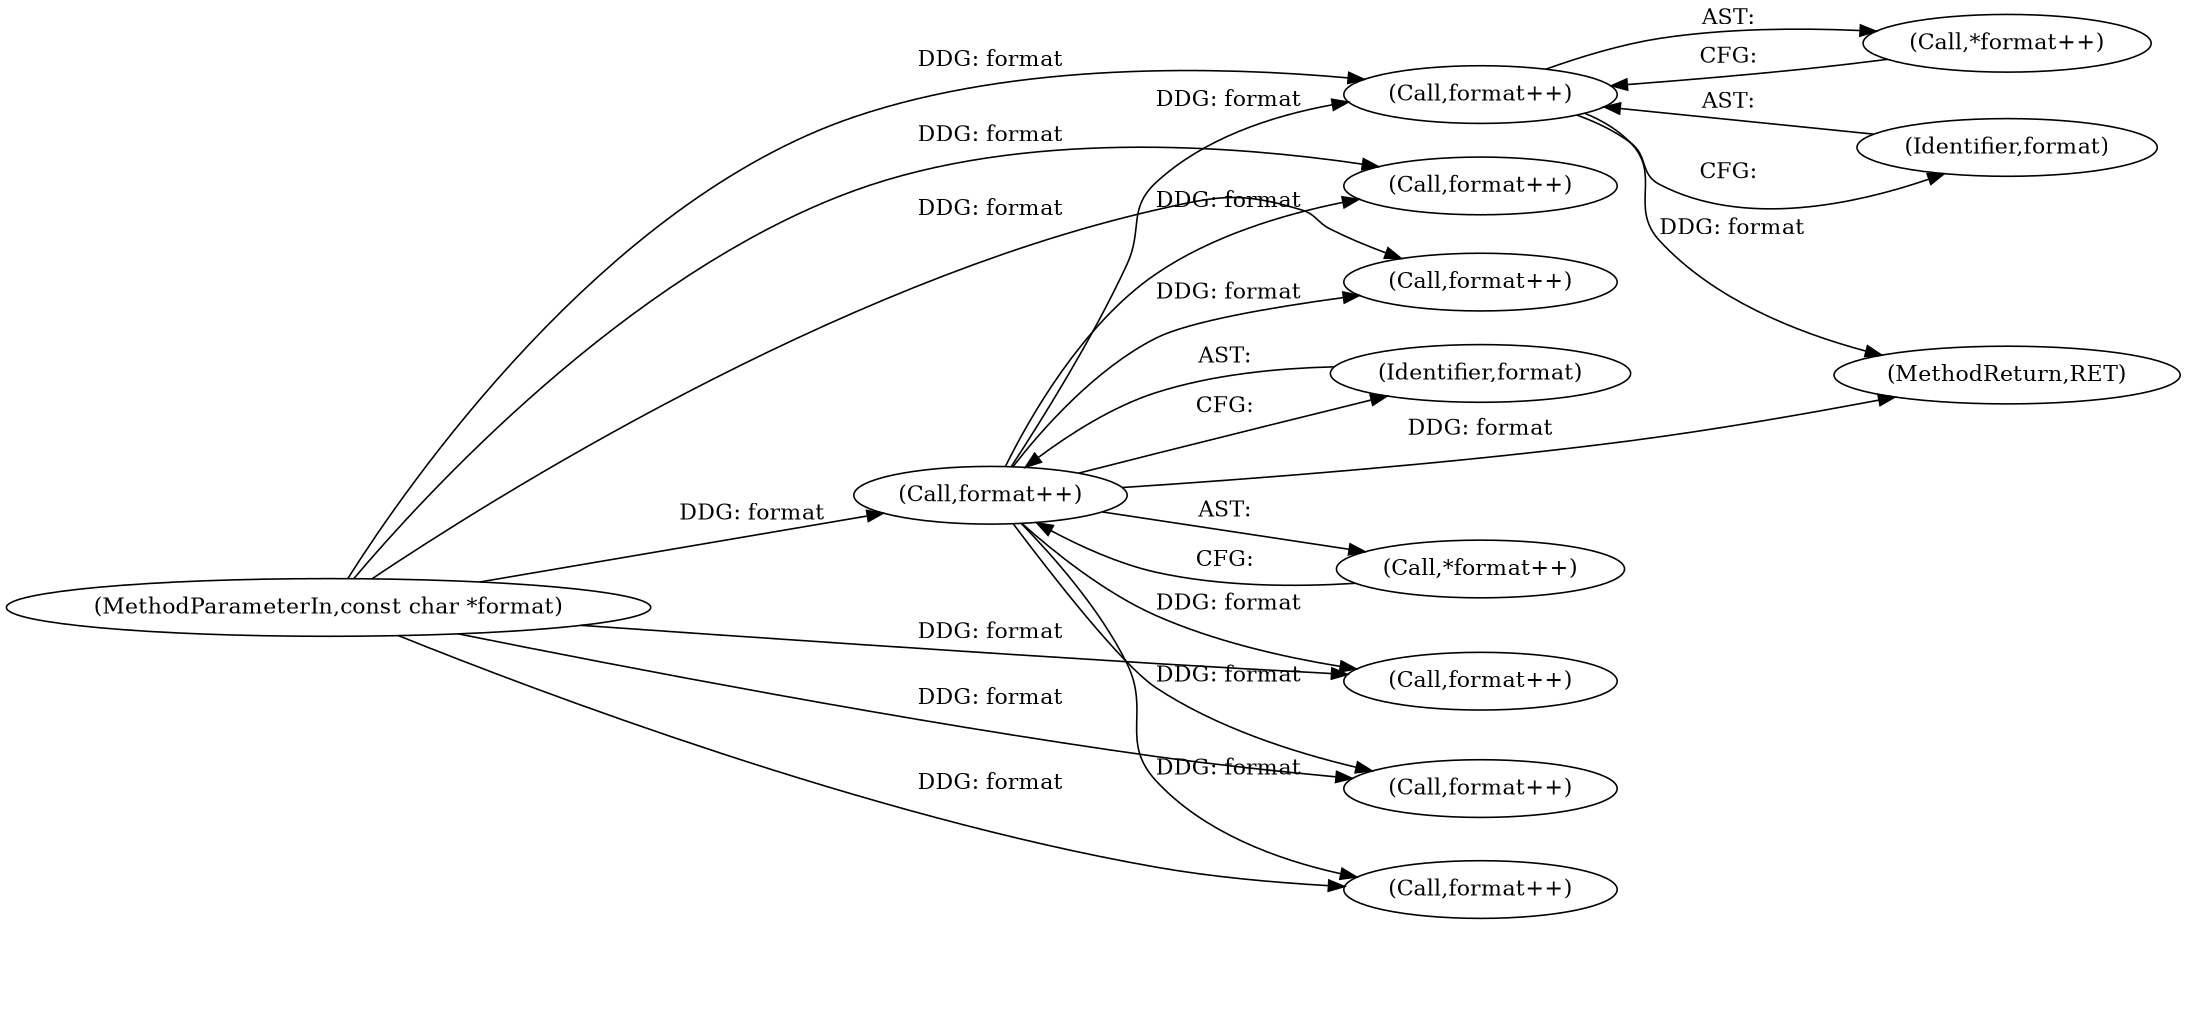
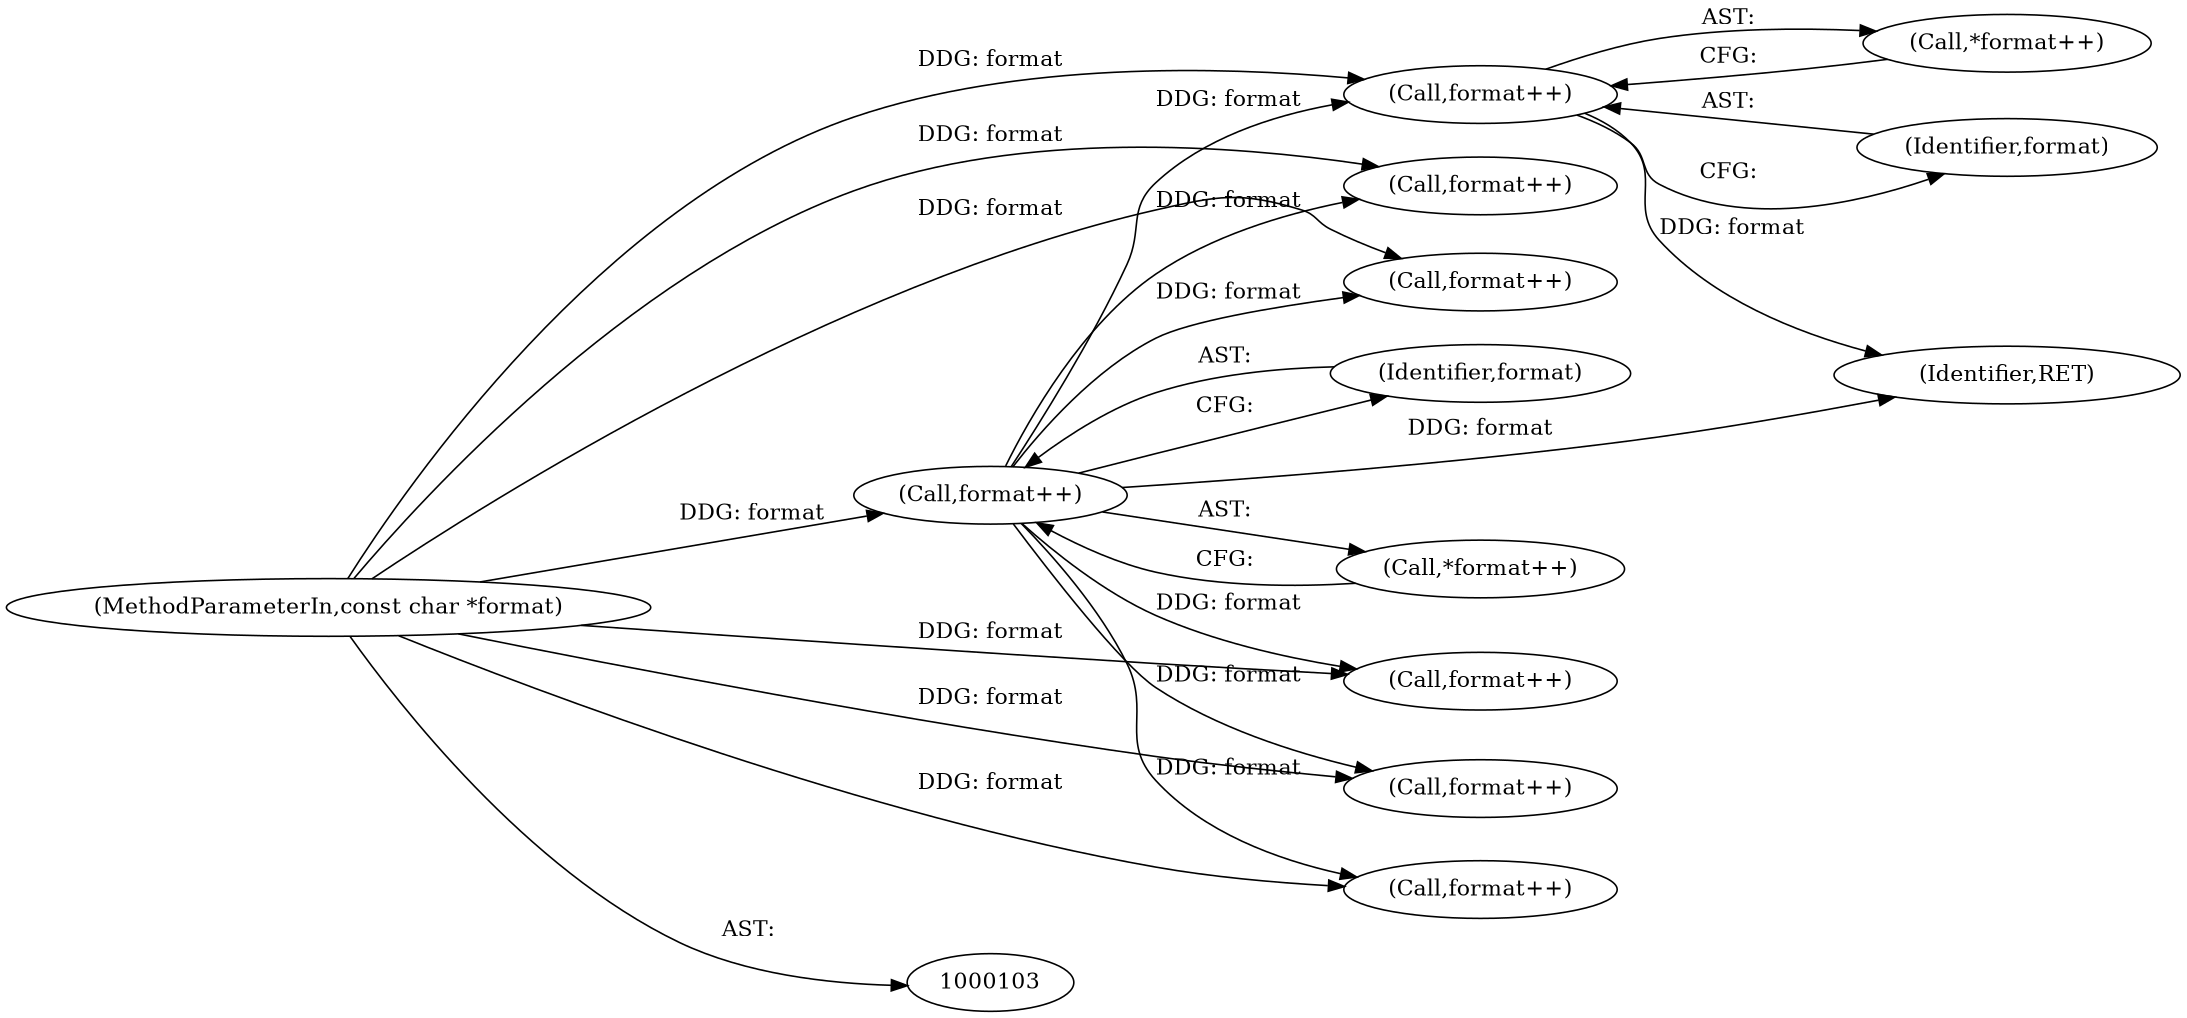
(2007, 375) -> (2007, 375)
none -> (990, 983)
